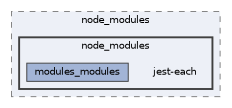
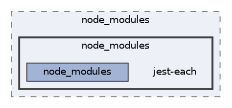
(78, 72) -> (78, 72)
